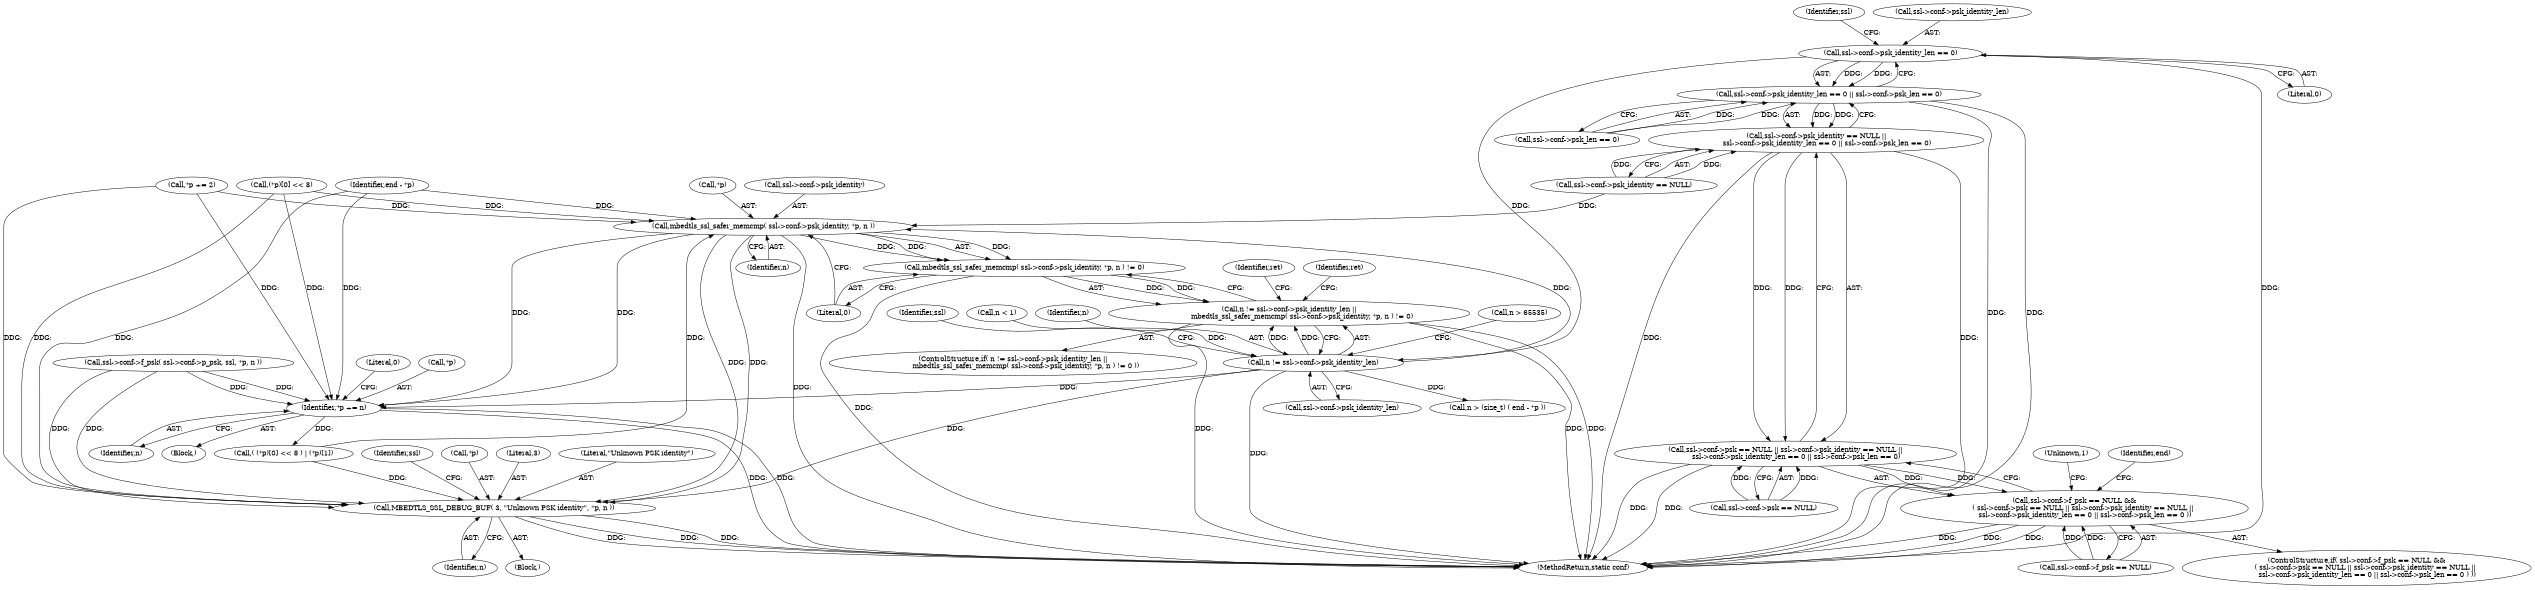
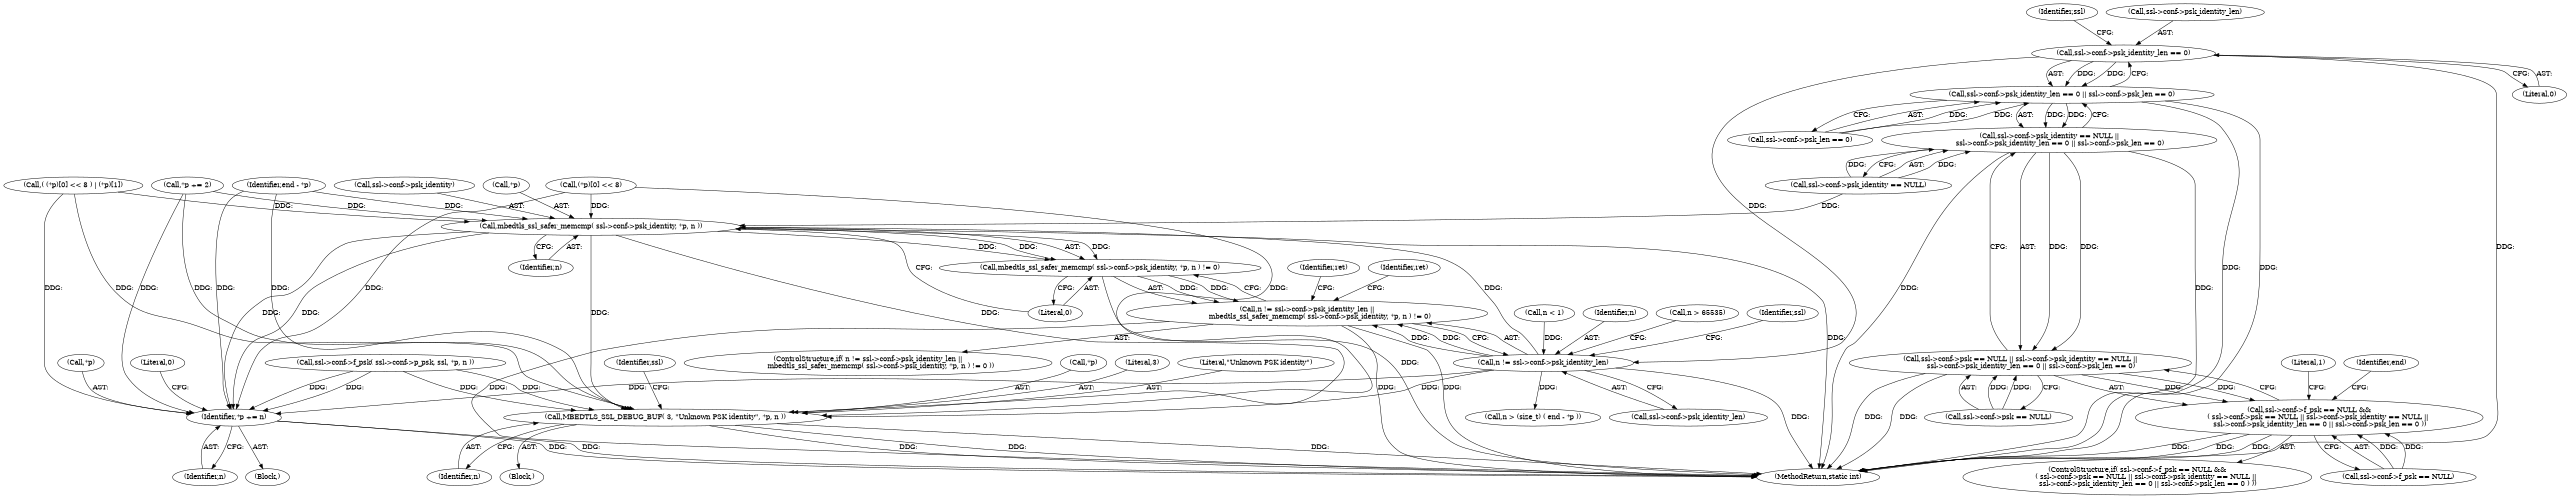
(311, 429) -> (44, 354)
(2066, 454) -> (2308, 363)
(1583, 568) -> (1818, 477)
